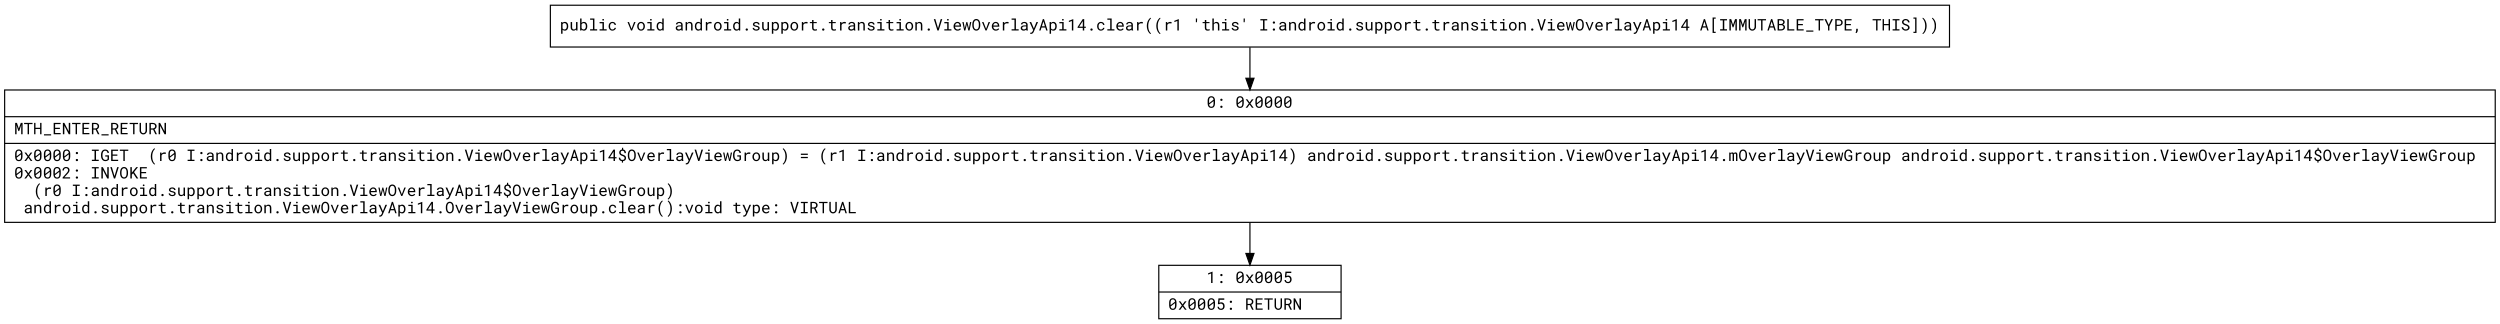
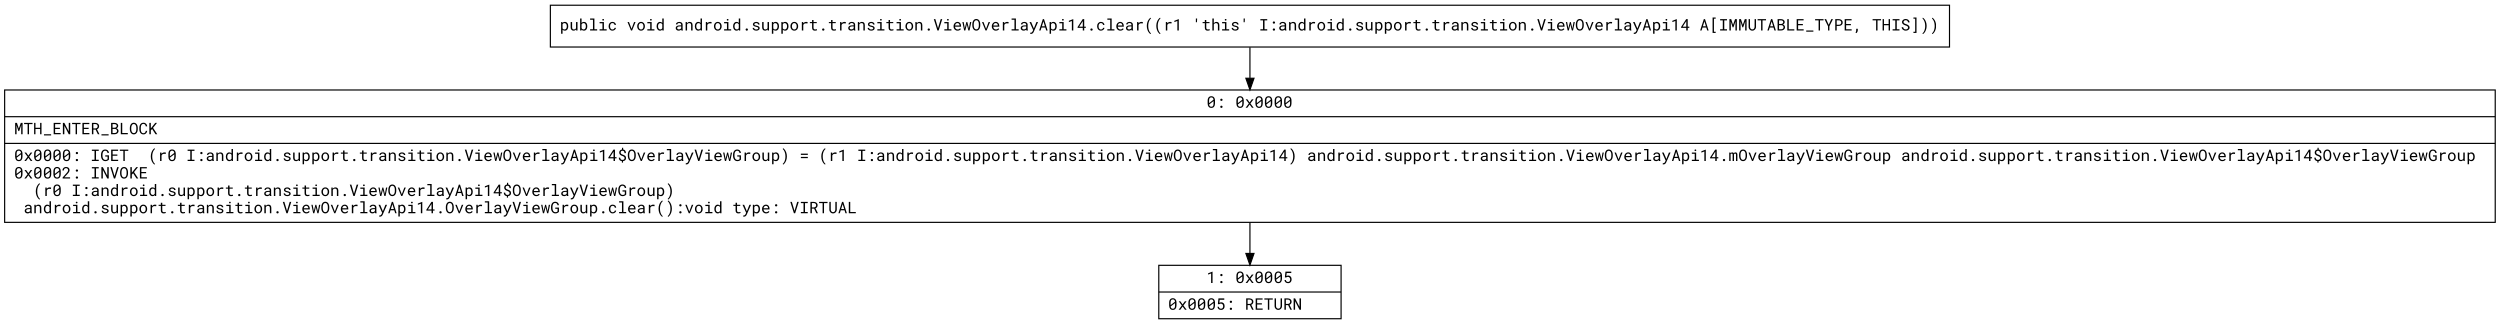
(91, 129) -> (86, 129)
